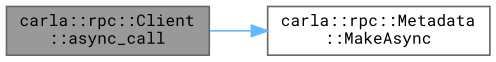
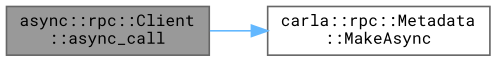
(108, 31) -> (108, 31)
